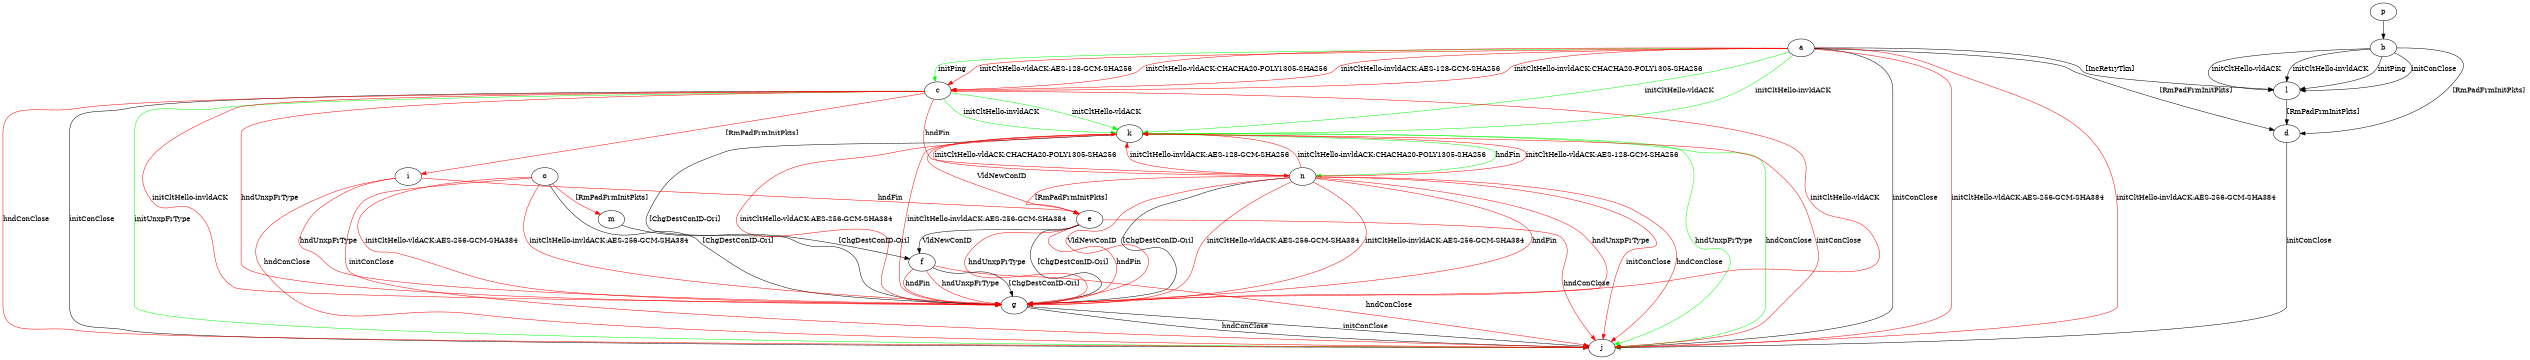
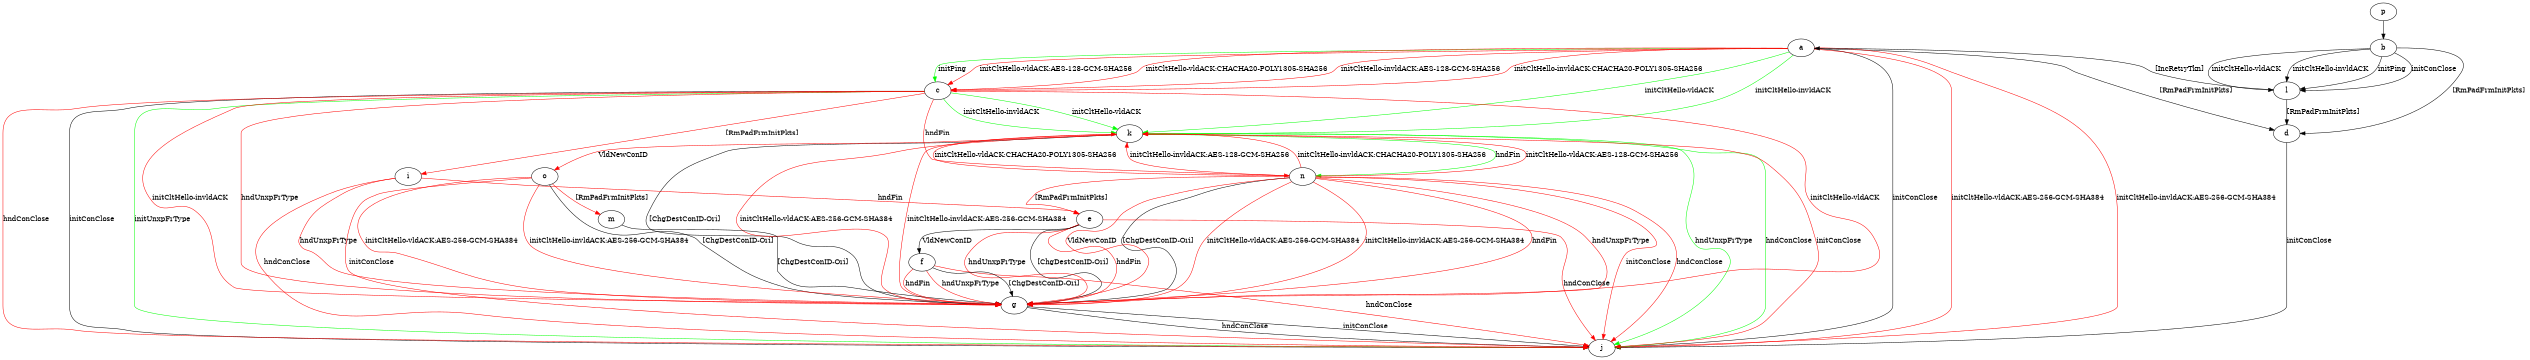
(2044, 58) -> (2048, 55)
(932, 165) -> (752, 144)
(799, 238) -> (790, 282)
